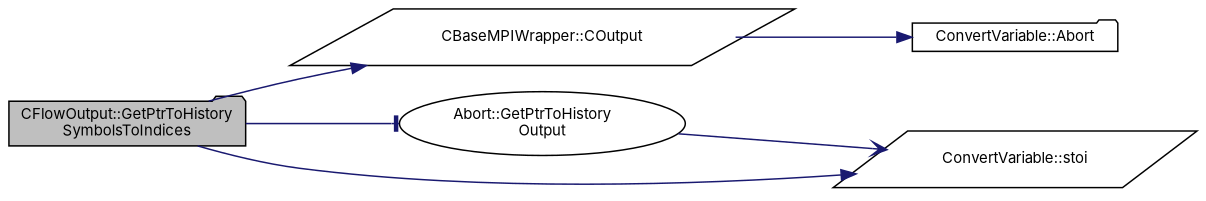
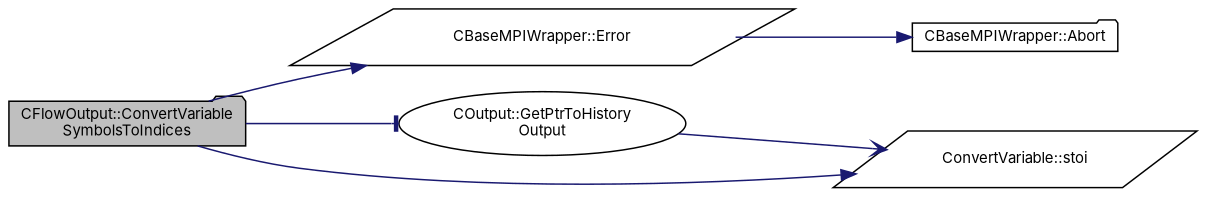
(542, 37) -> (542, 37)
(1015, 37) -> (1015, 37)
(127, 124) -> (127, 124)
(542, 124) -> (542, 124)
